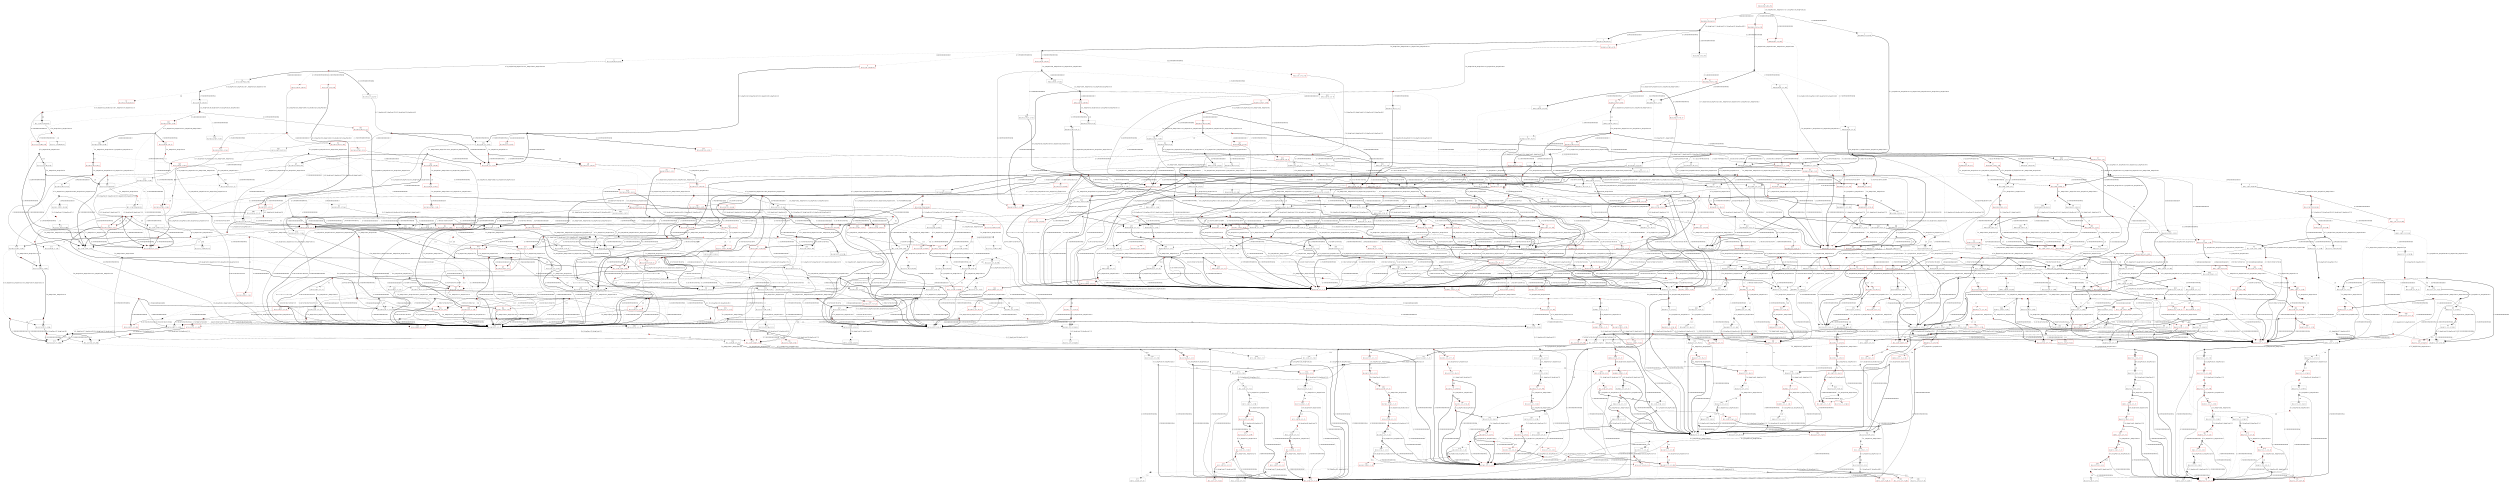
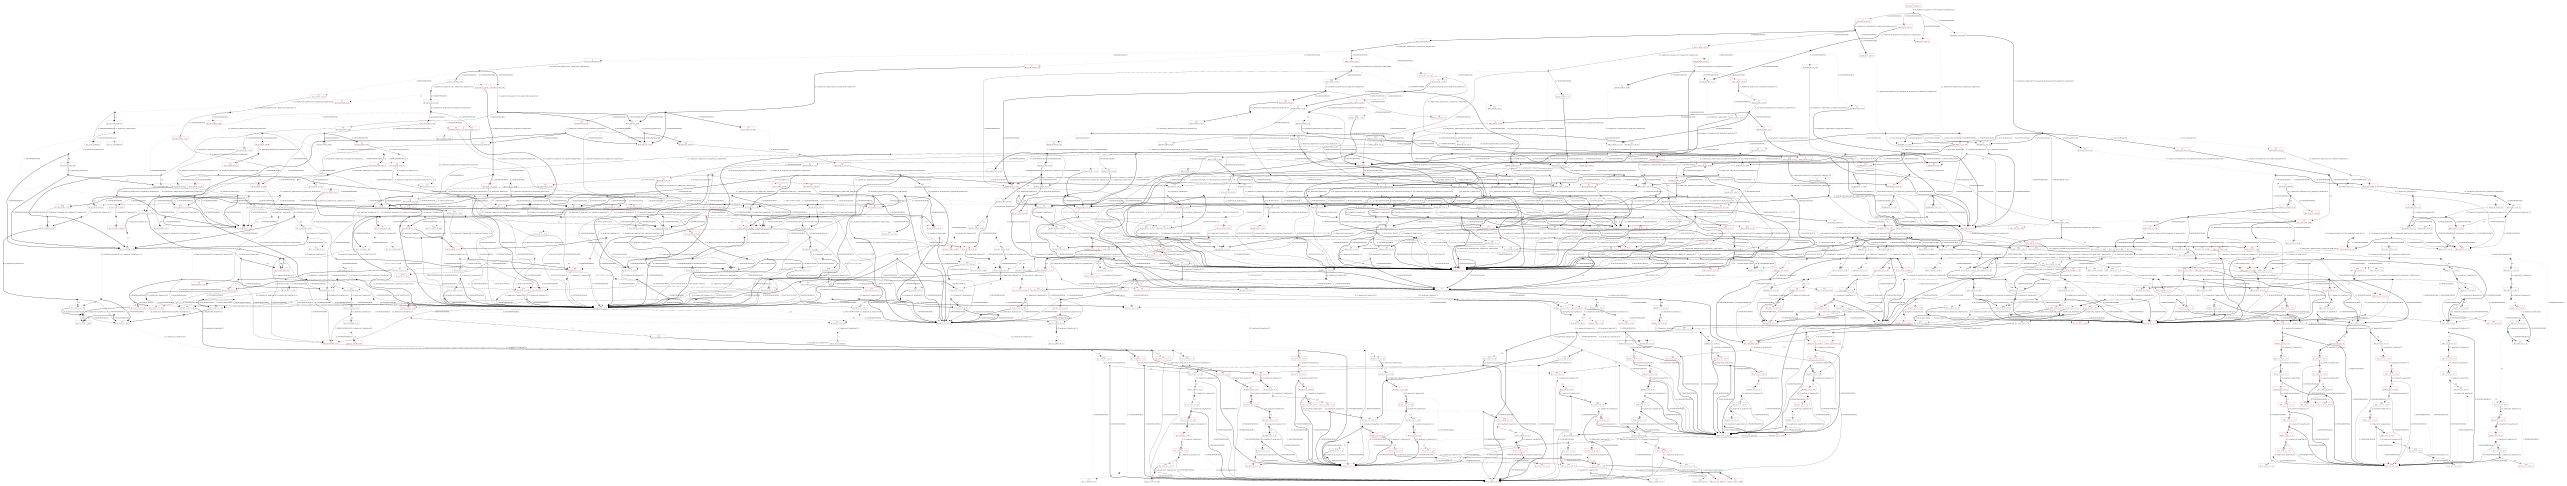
(1634, 165) -> none
